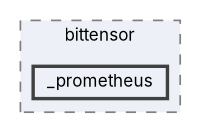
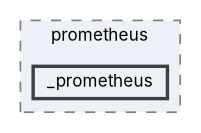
(100, 37) -> (100, 37)
